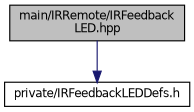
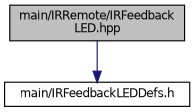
(97, 94) -> (97, 94)
